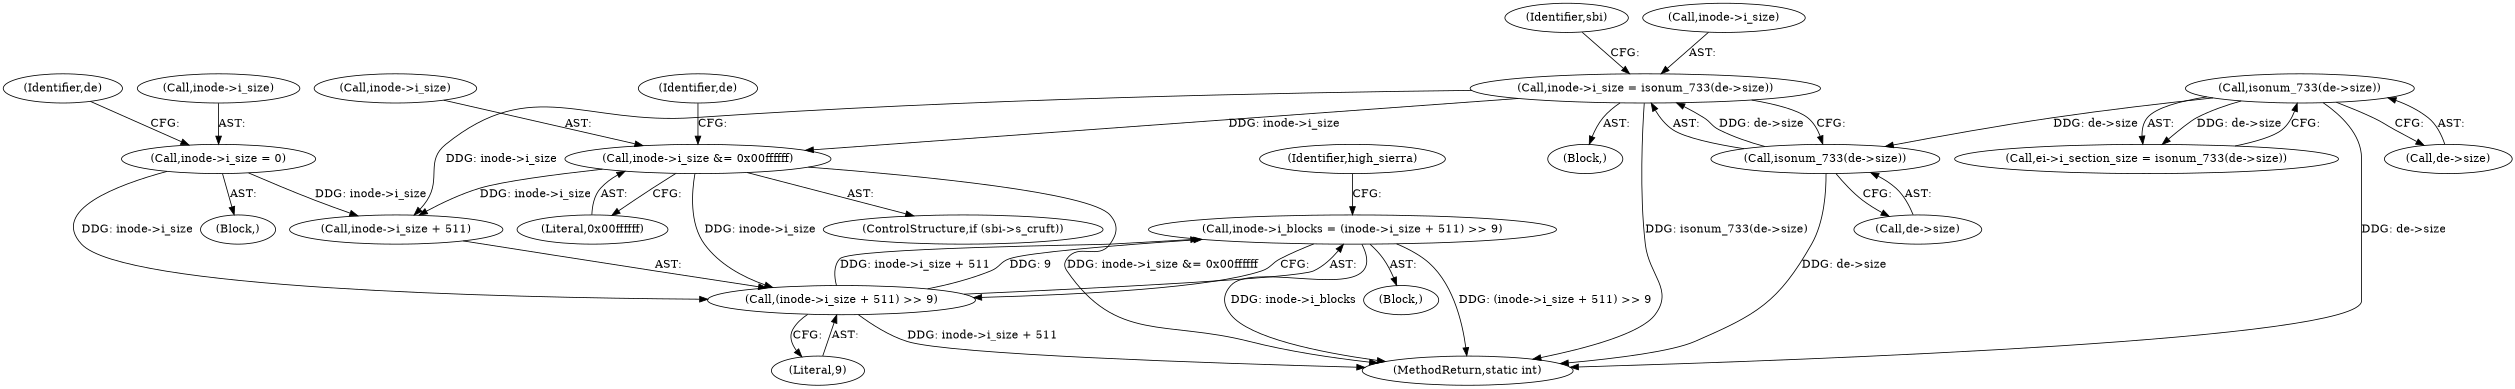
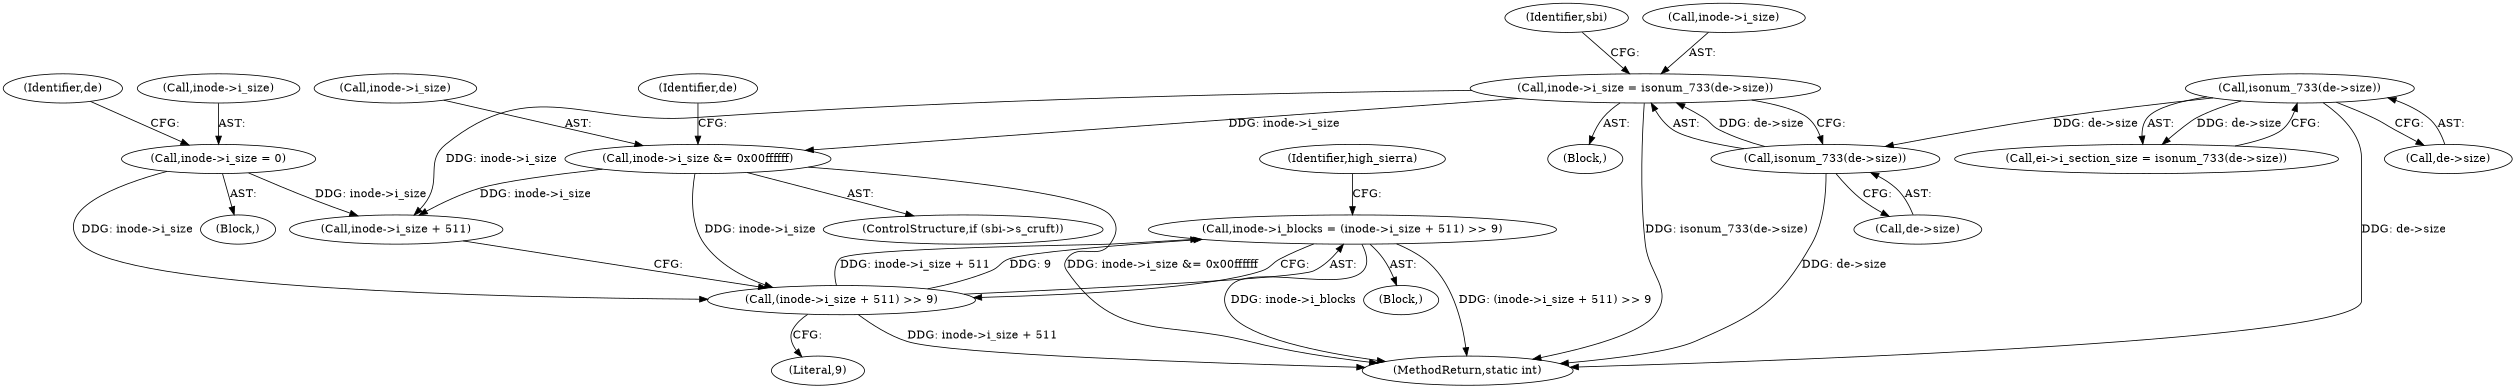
(593, 230) -> none
(670, 265) -> (670, 265)
(828, 339) -> none
